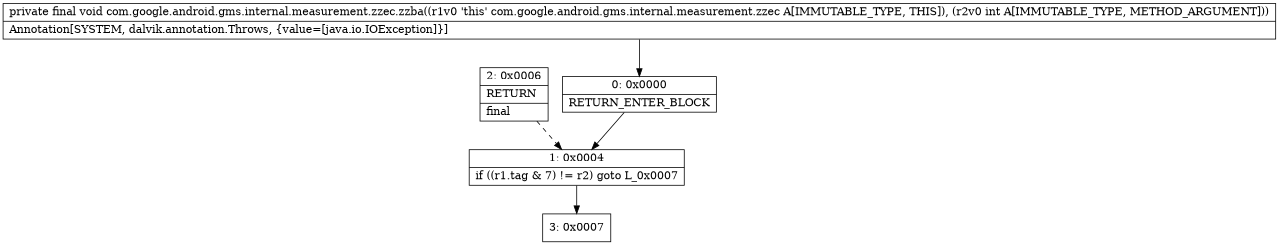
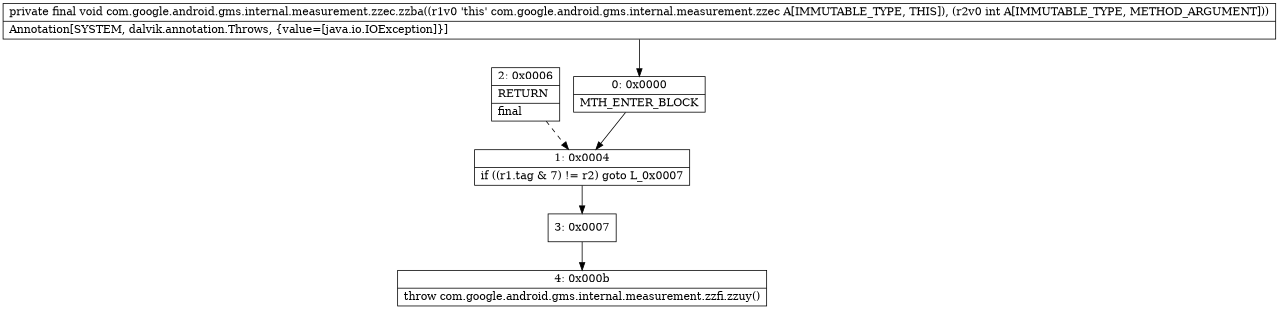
(639, 103) -> (639, 103)
none -> (582, 288)
